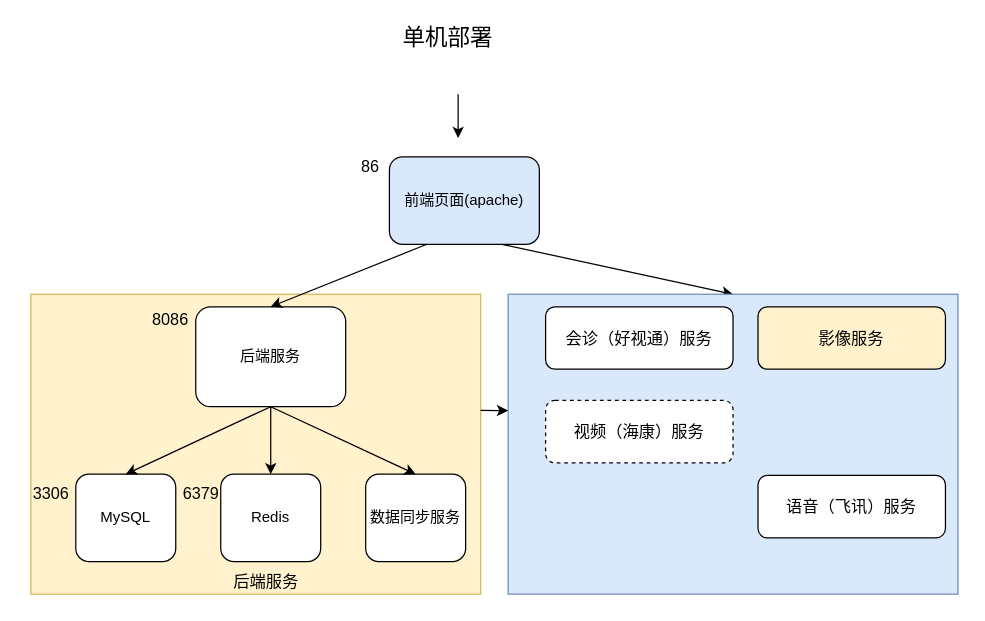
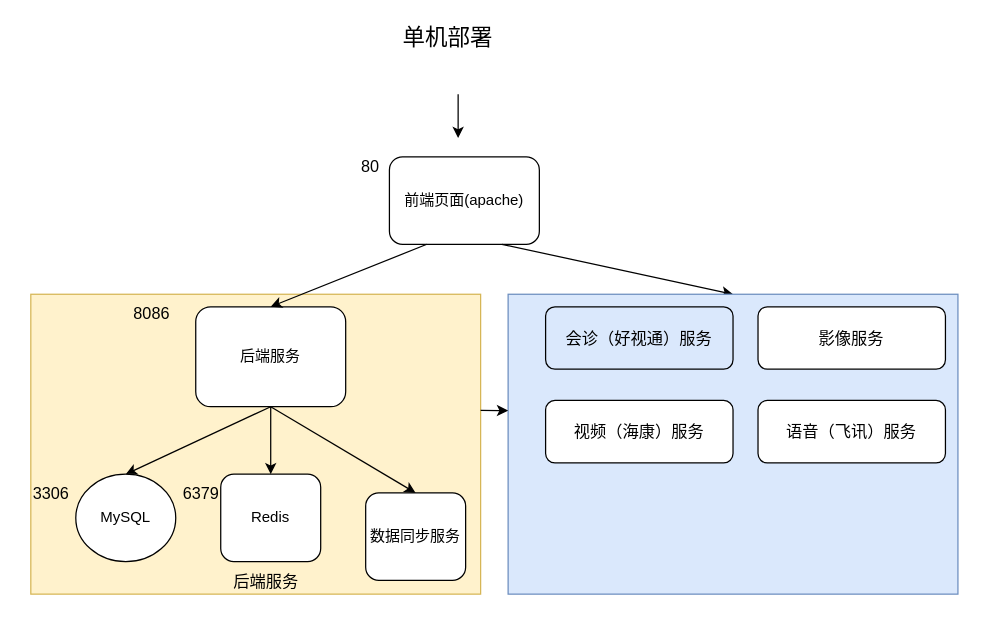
(371, 167) -> (371, 167)
(464, 201) -> (464, 201)
(171, 319) -> (152, 313)
(639, 338) -> (639, 338)
(852, 338) -> (852, 338)
(639, 432) -> (639, 432)
(852, 507) -> (852, 432)
(126, 518) -> (126, 518)
(416, 518) -> (416, 537)
